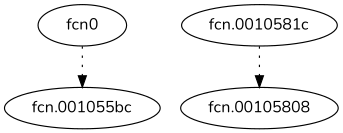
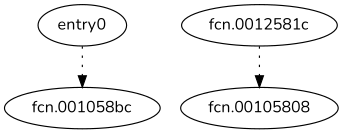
(82, 25) -> (82, 25)
(259, 25) -> (259, 25)
(82, 108) -> (82, 108)
